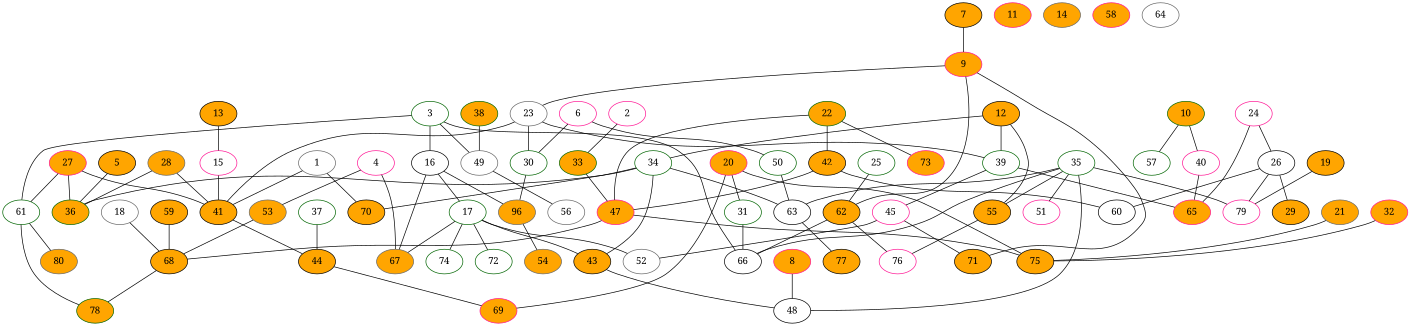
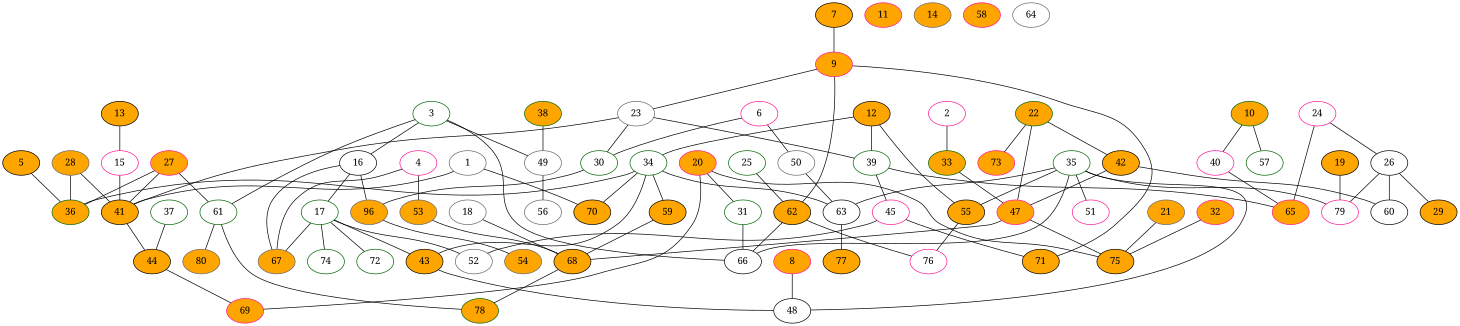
(778, 163) -> (796, 163)
none -> (658, 188)
